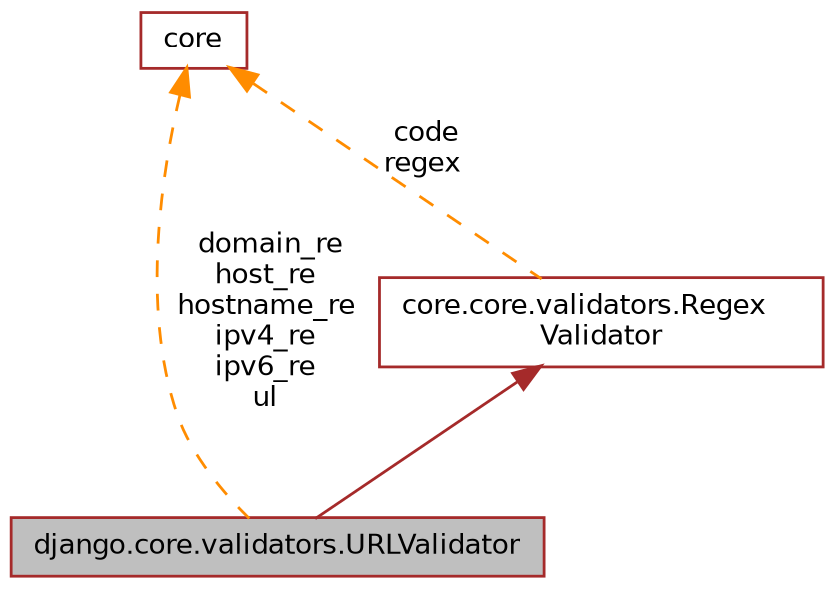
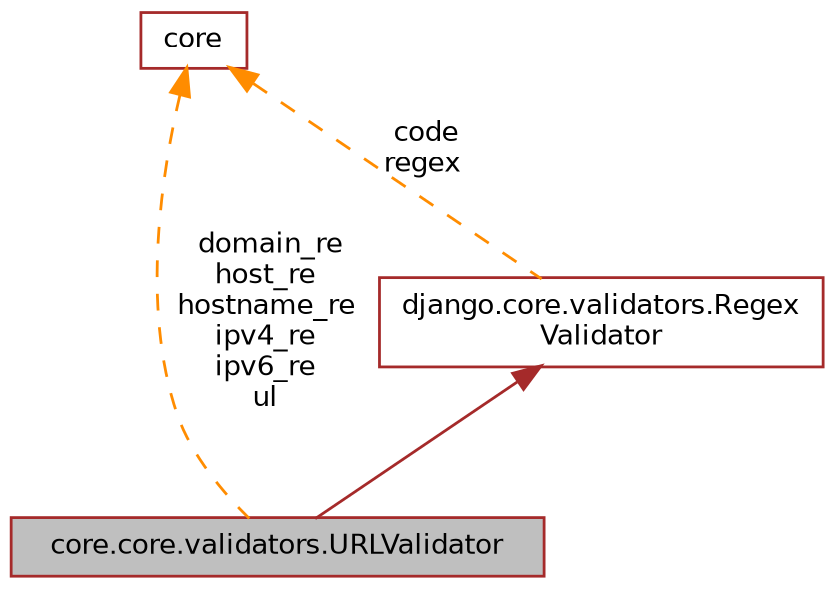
(601, 322) -> (601, 322)
(278, 547) -> (278, 547)
